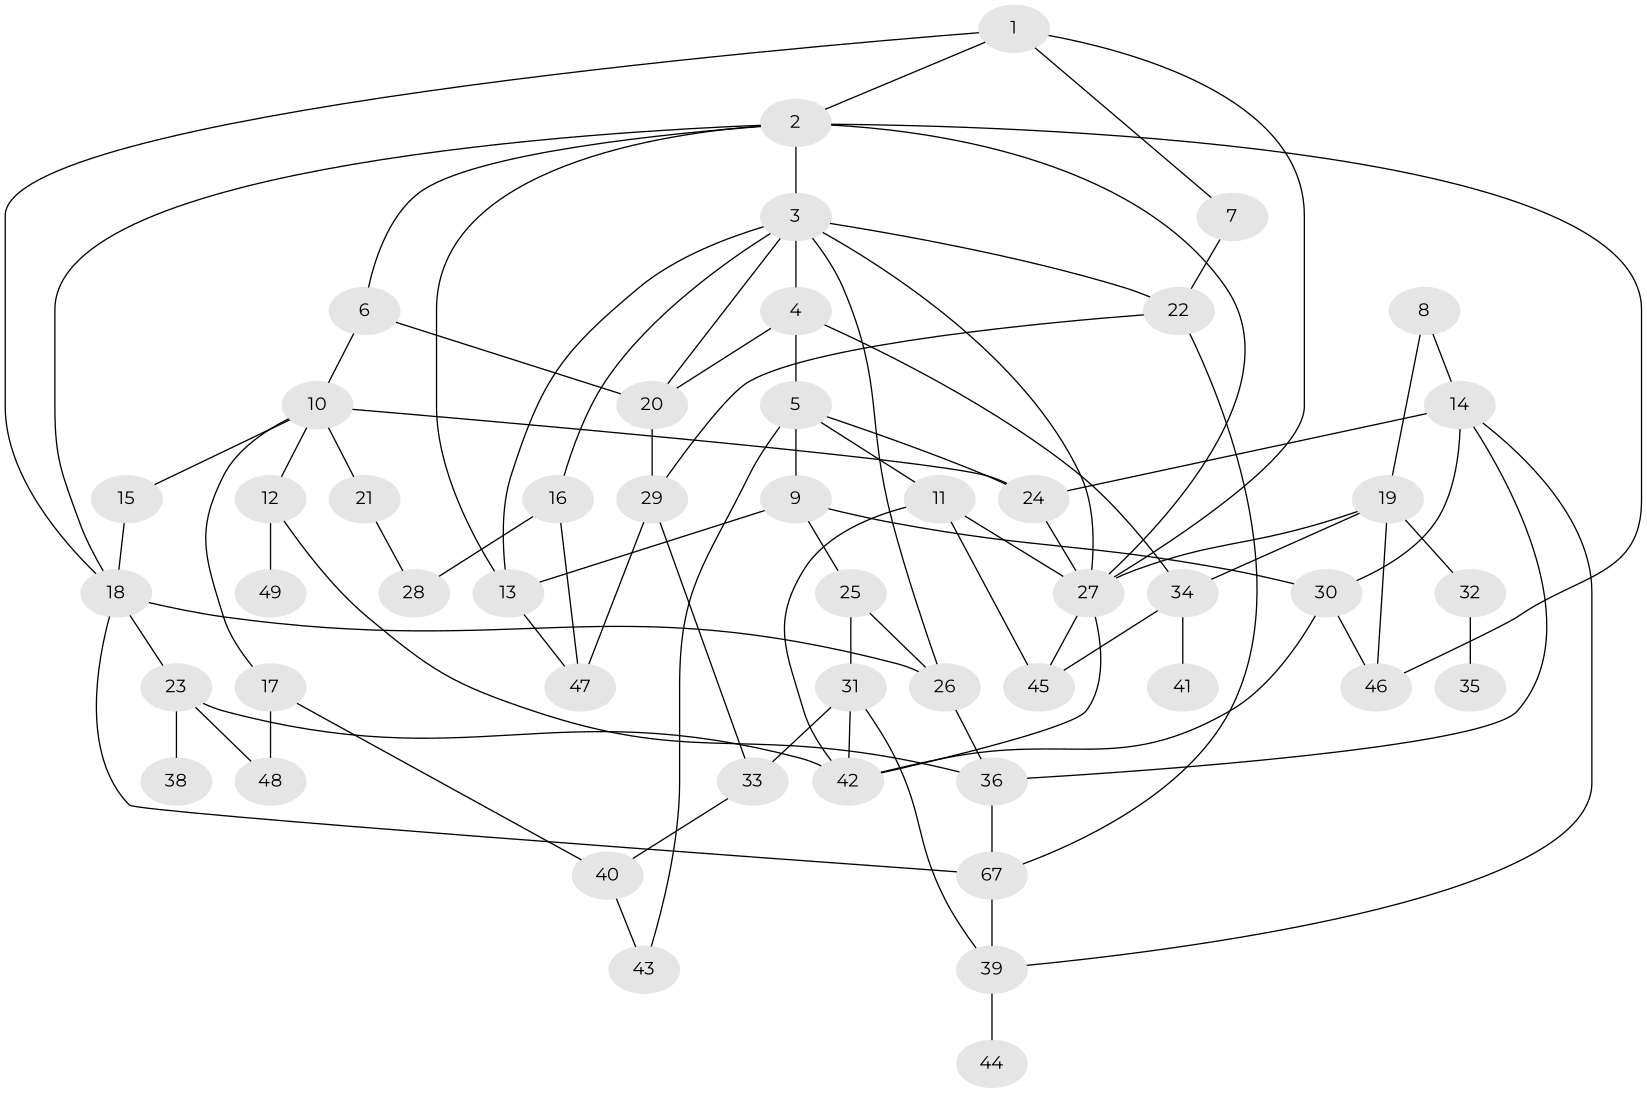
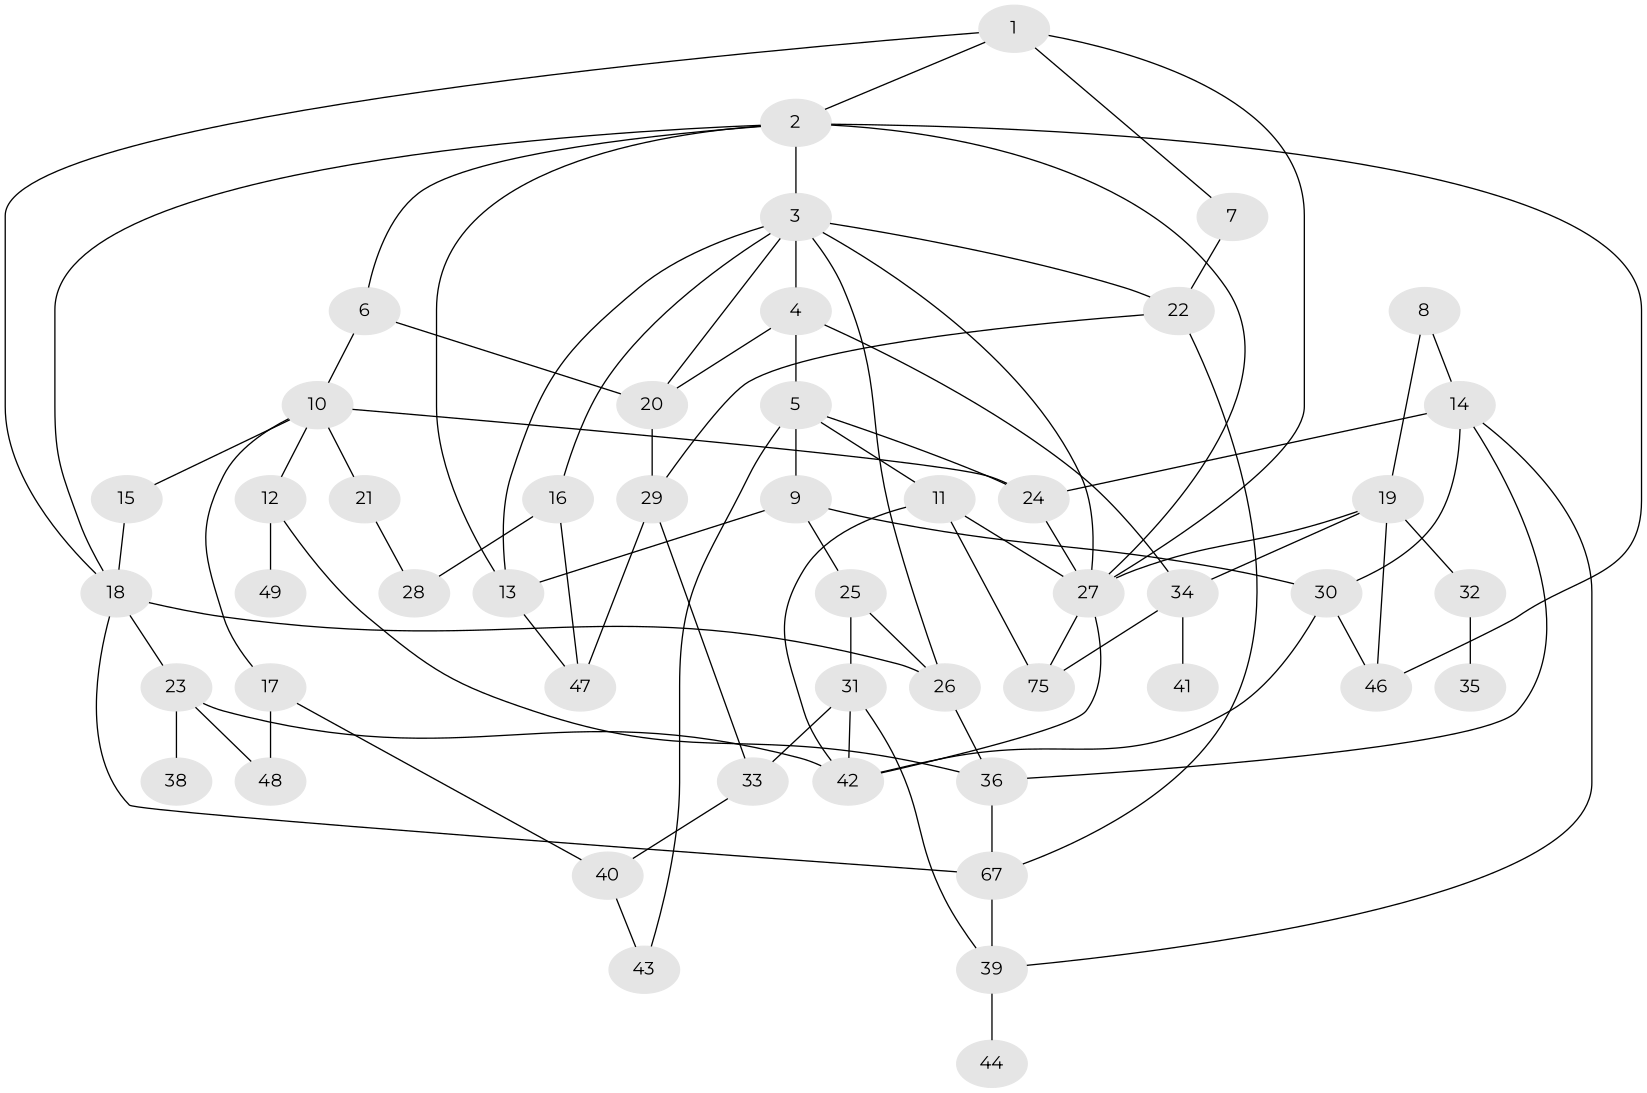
(1039, 687) -> (1039, 687)
